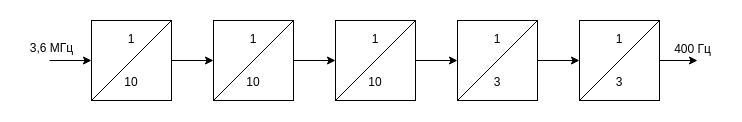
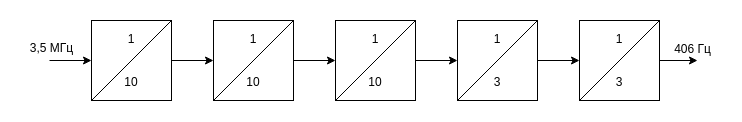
(52, 49) -> (52, 49)
(693, 50) -> (693, 50)
